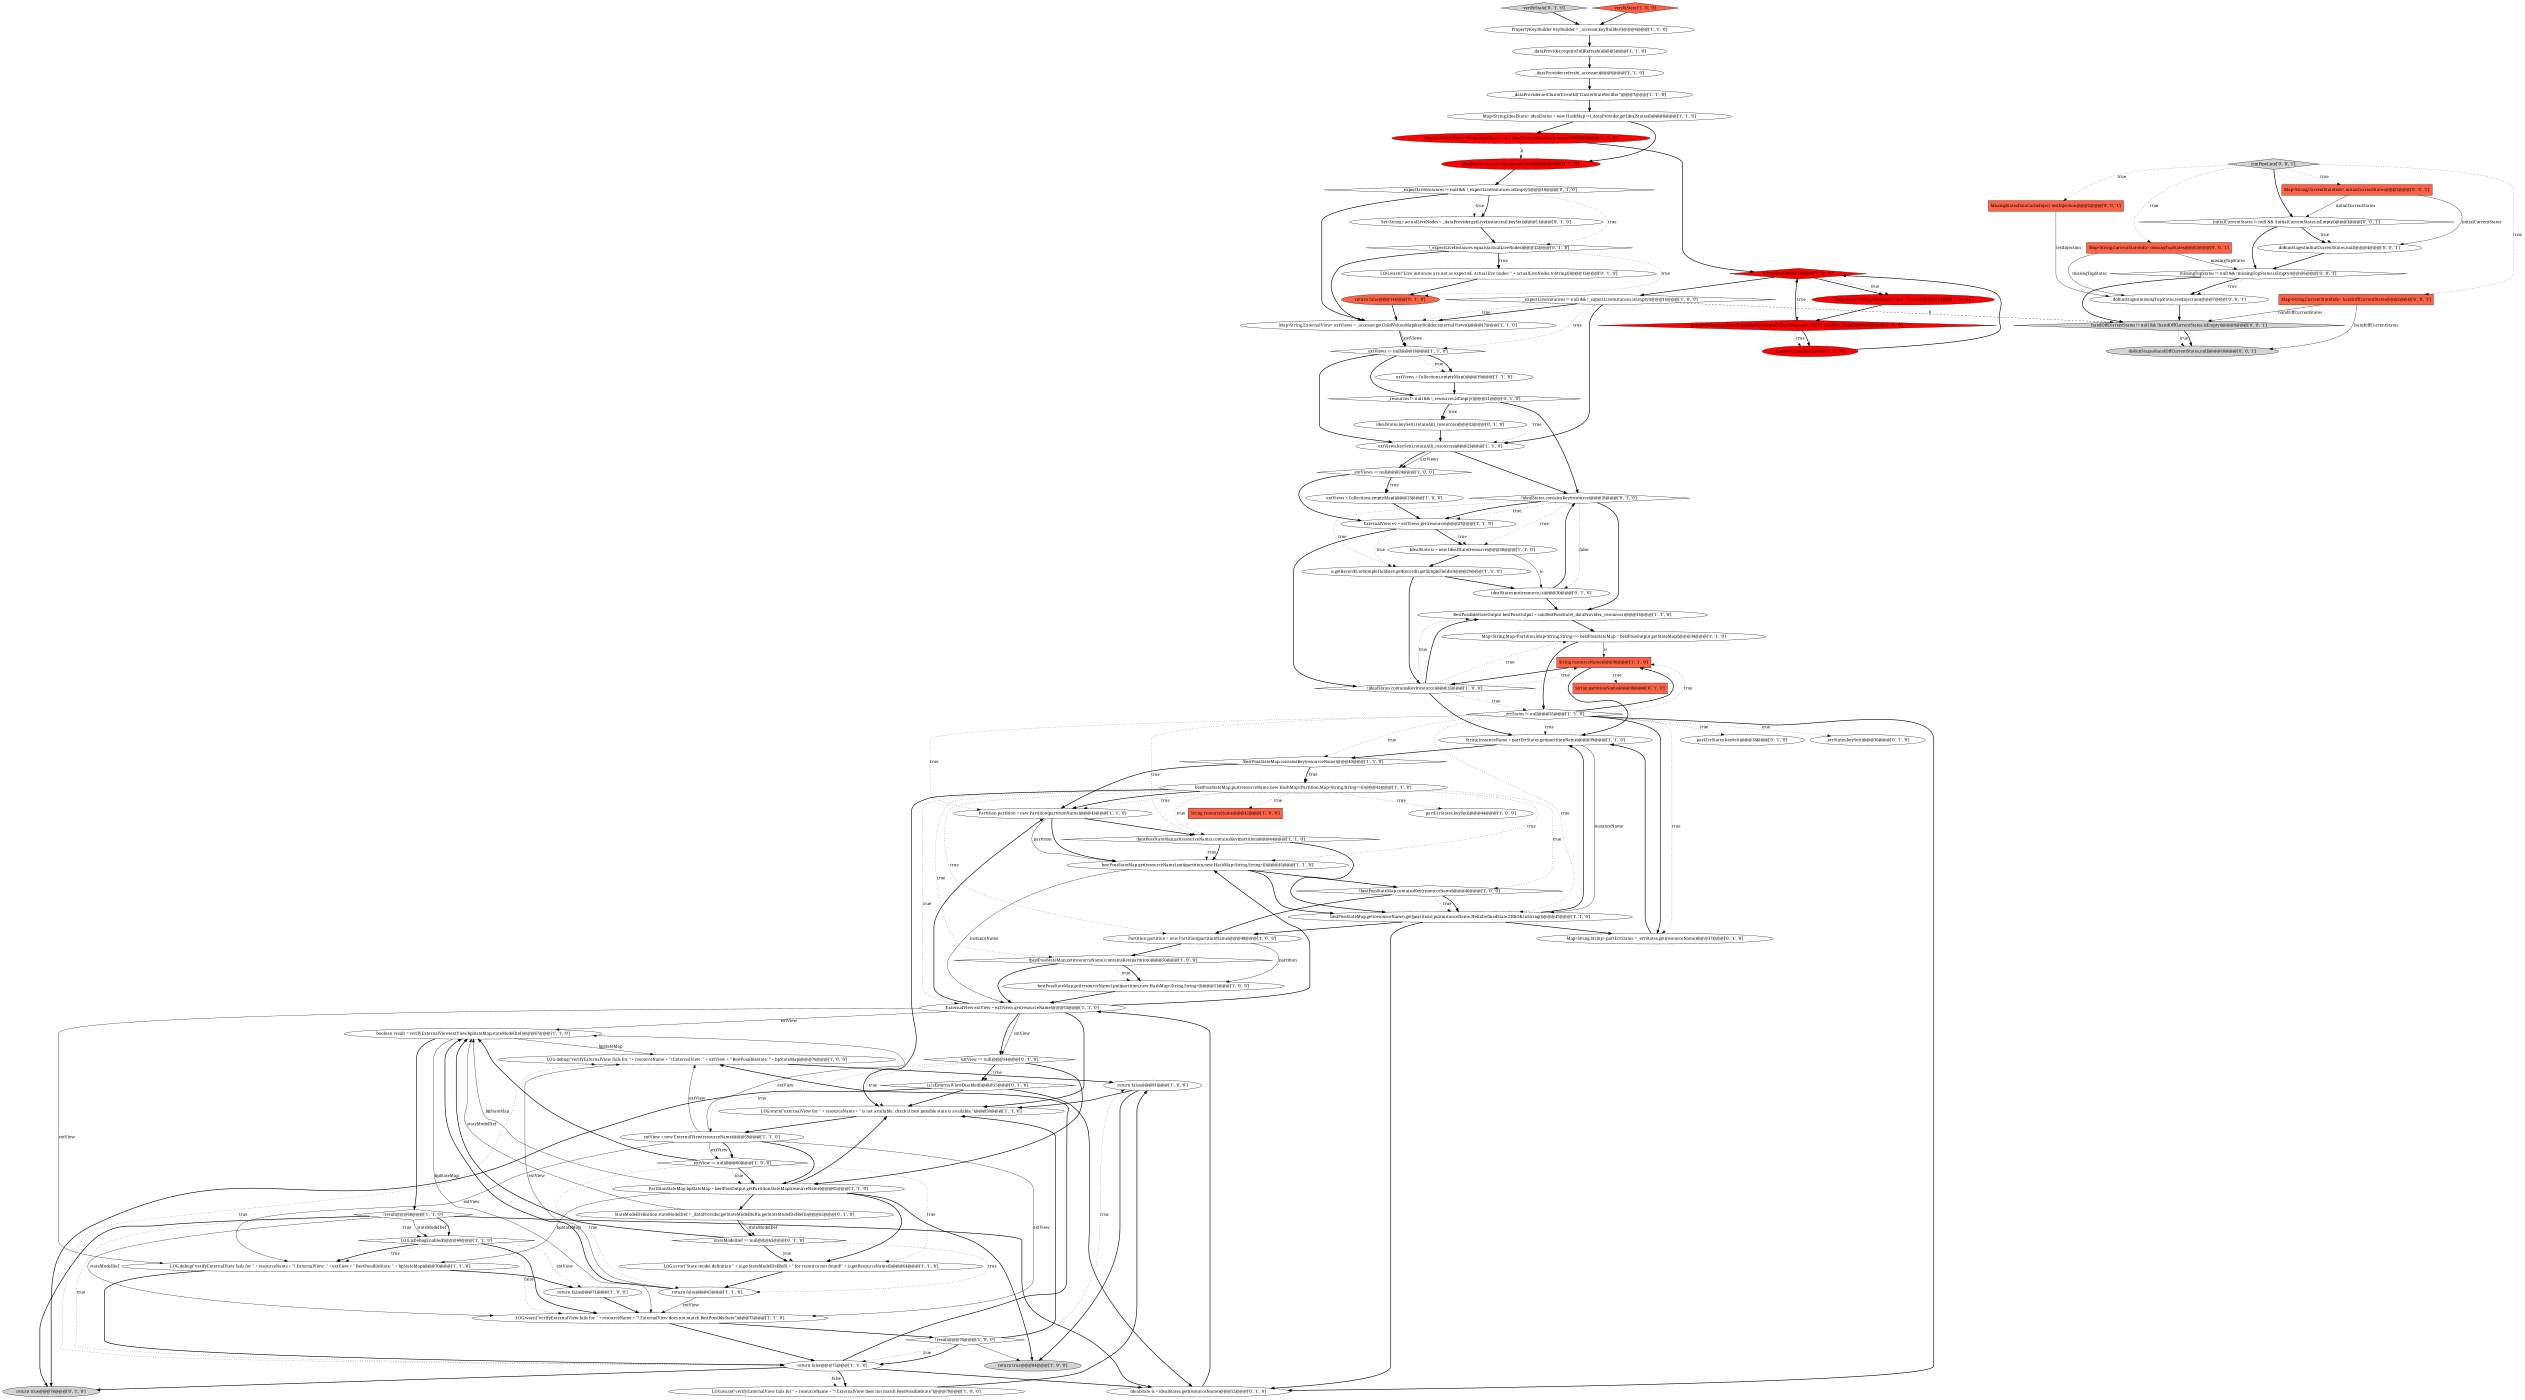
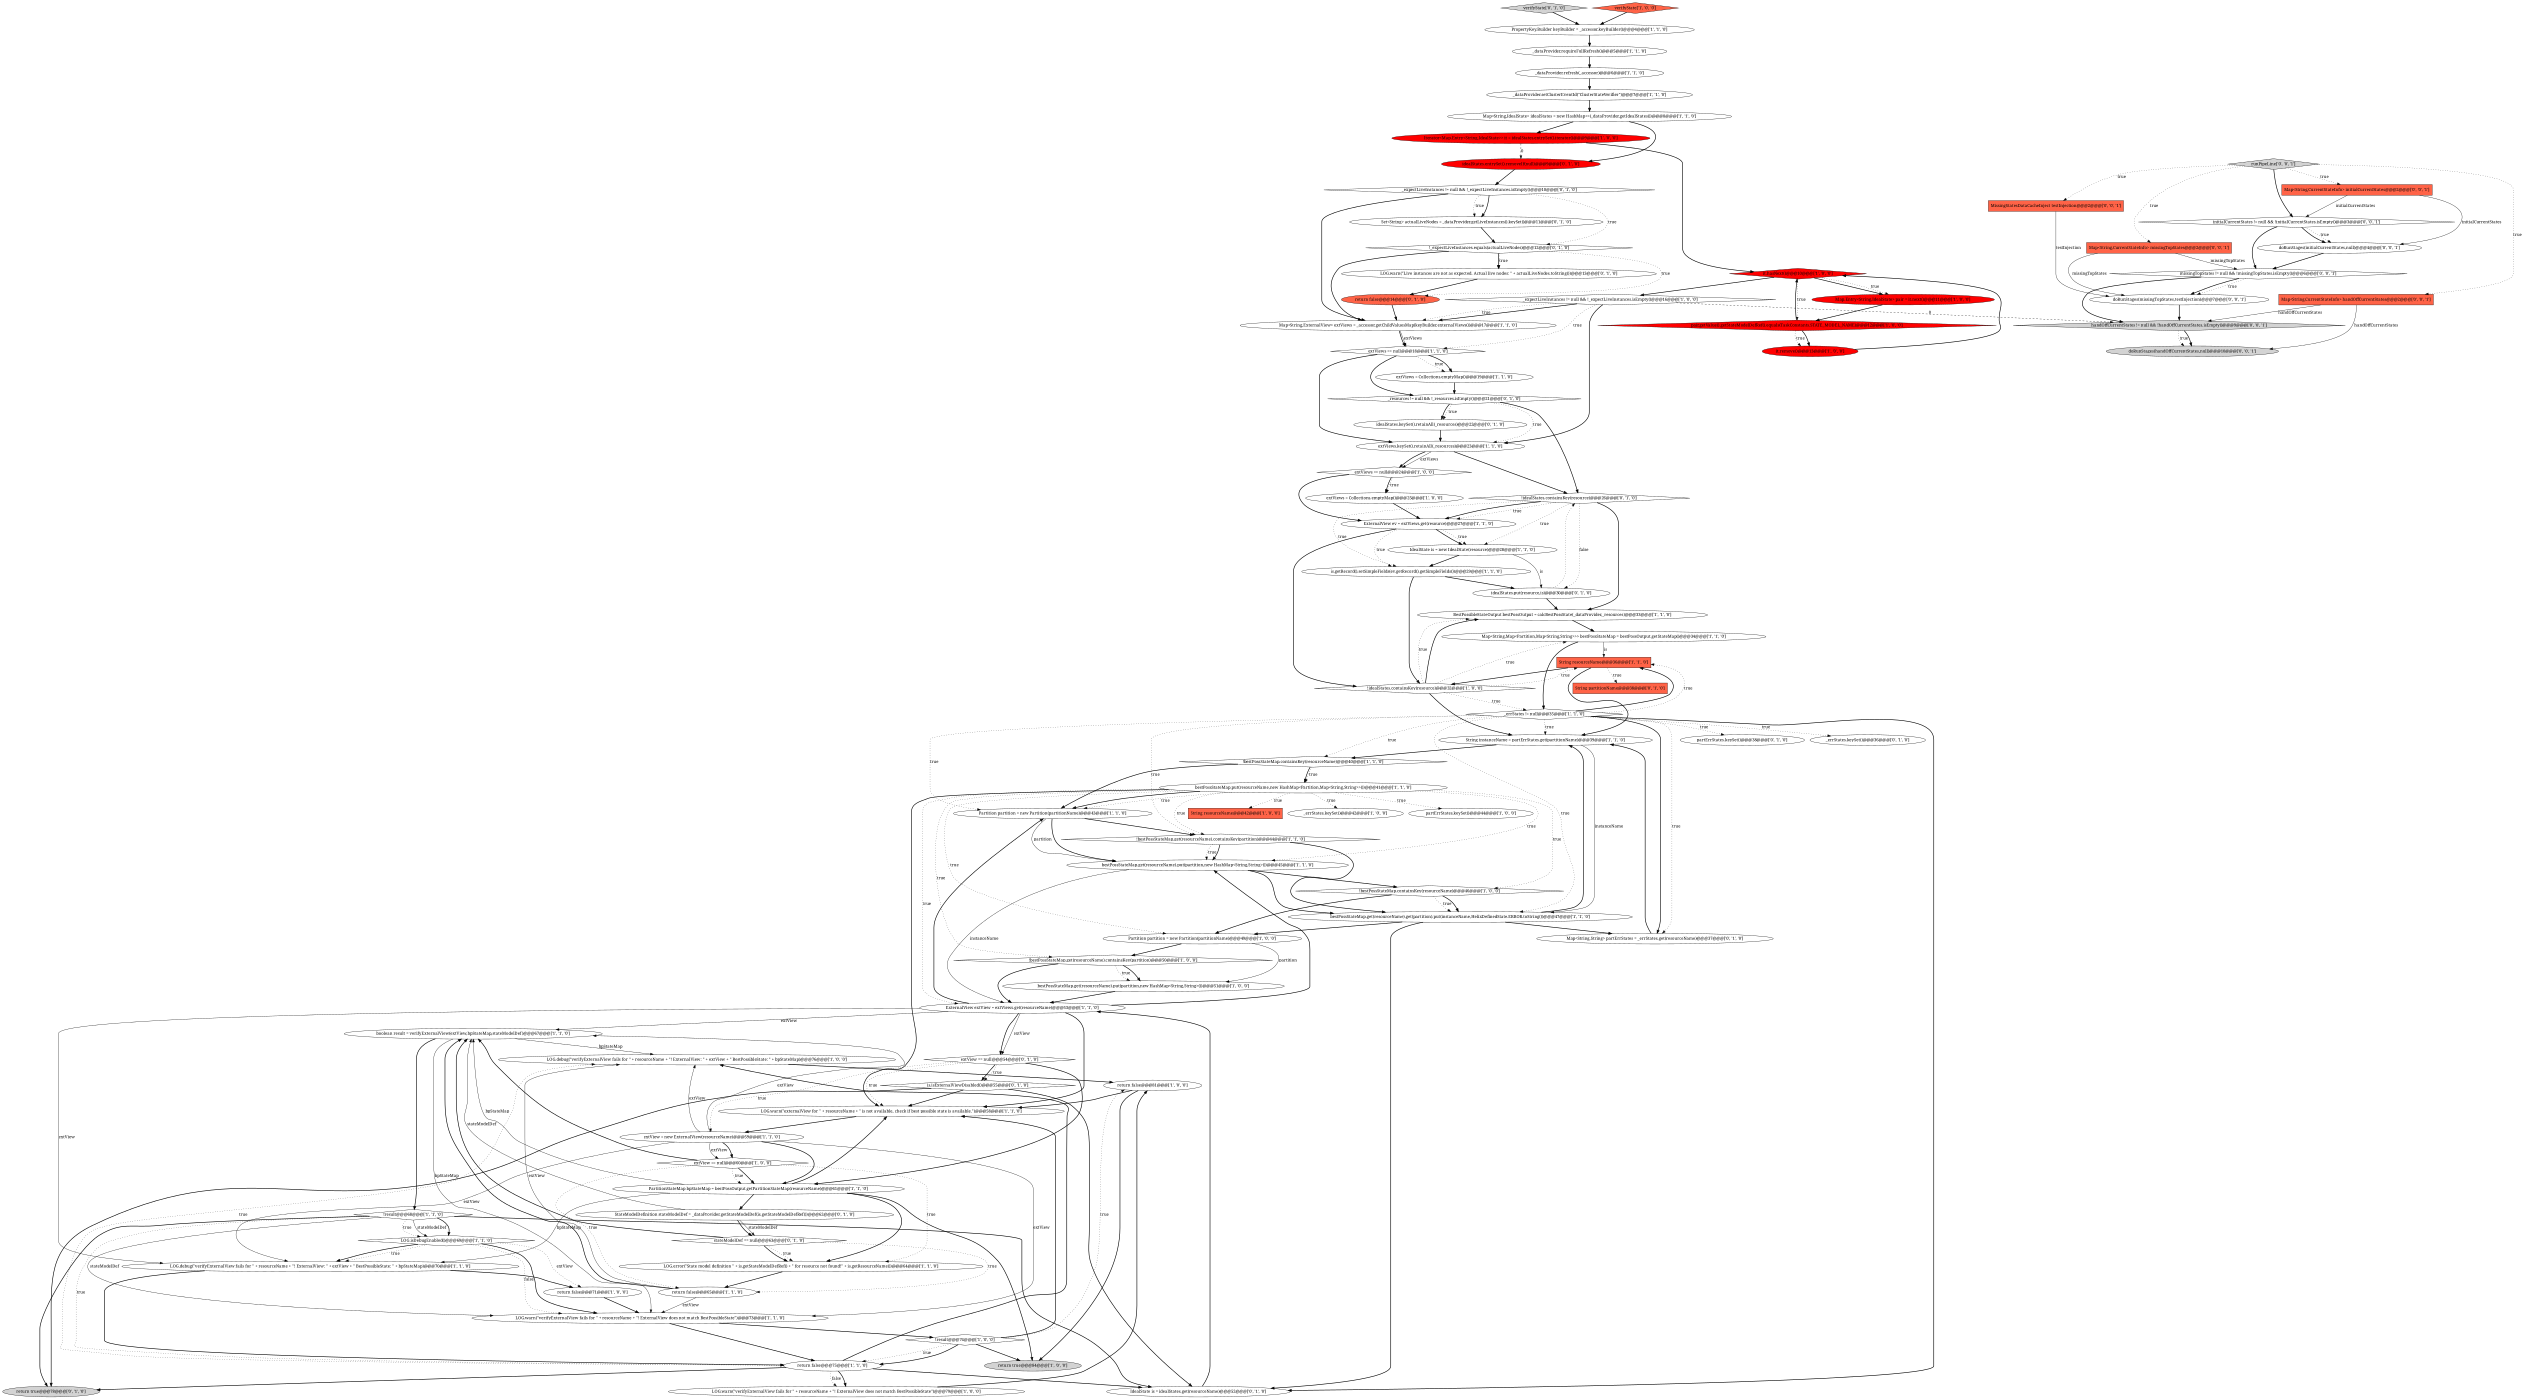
(1565, 549) -> (1565, 549)
none -> (1346, 813)
(997, 1352) -> (997, 1352)
